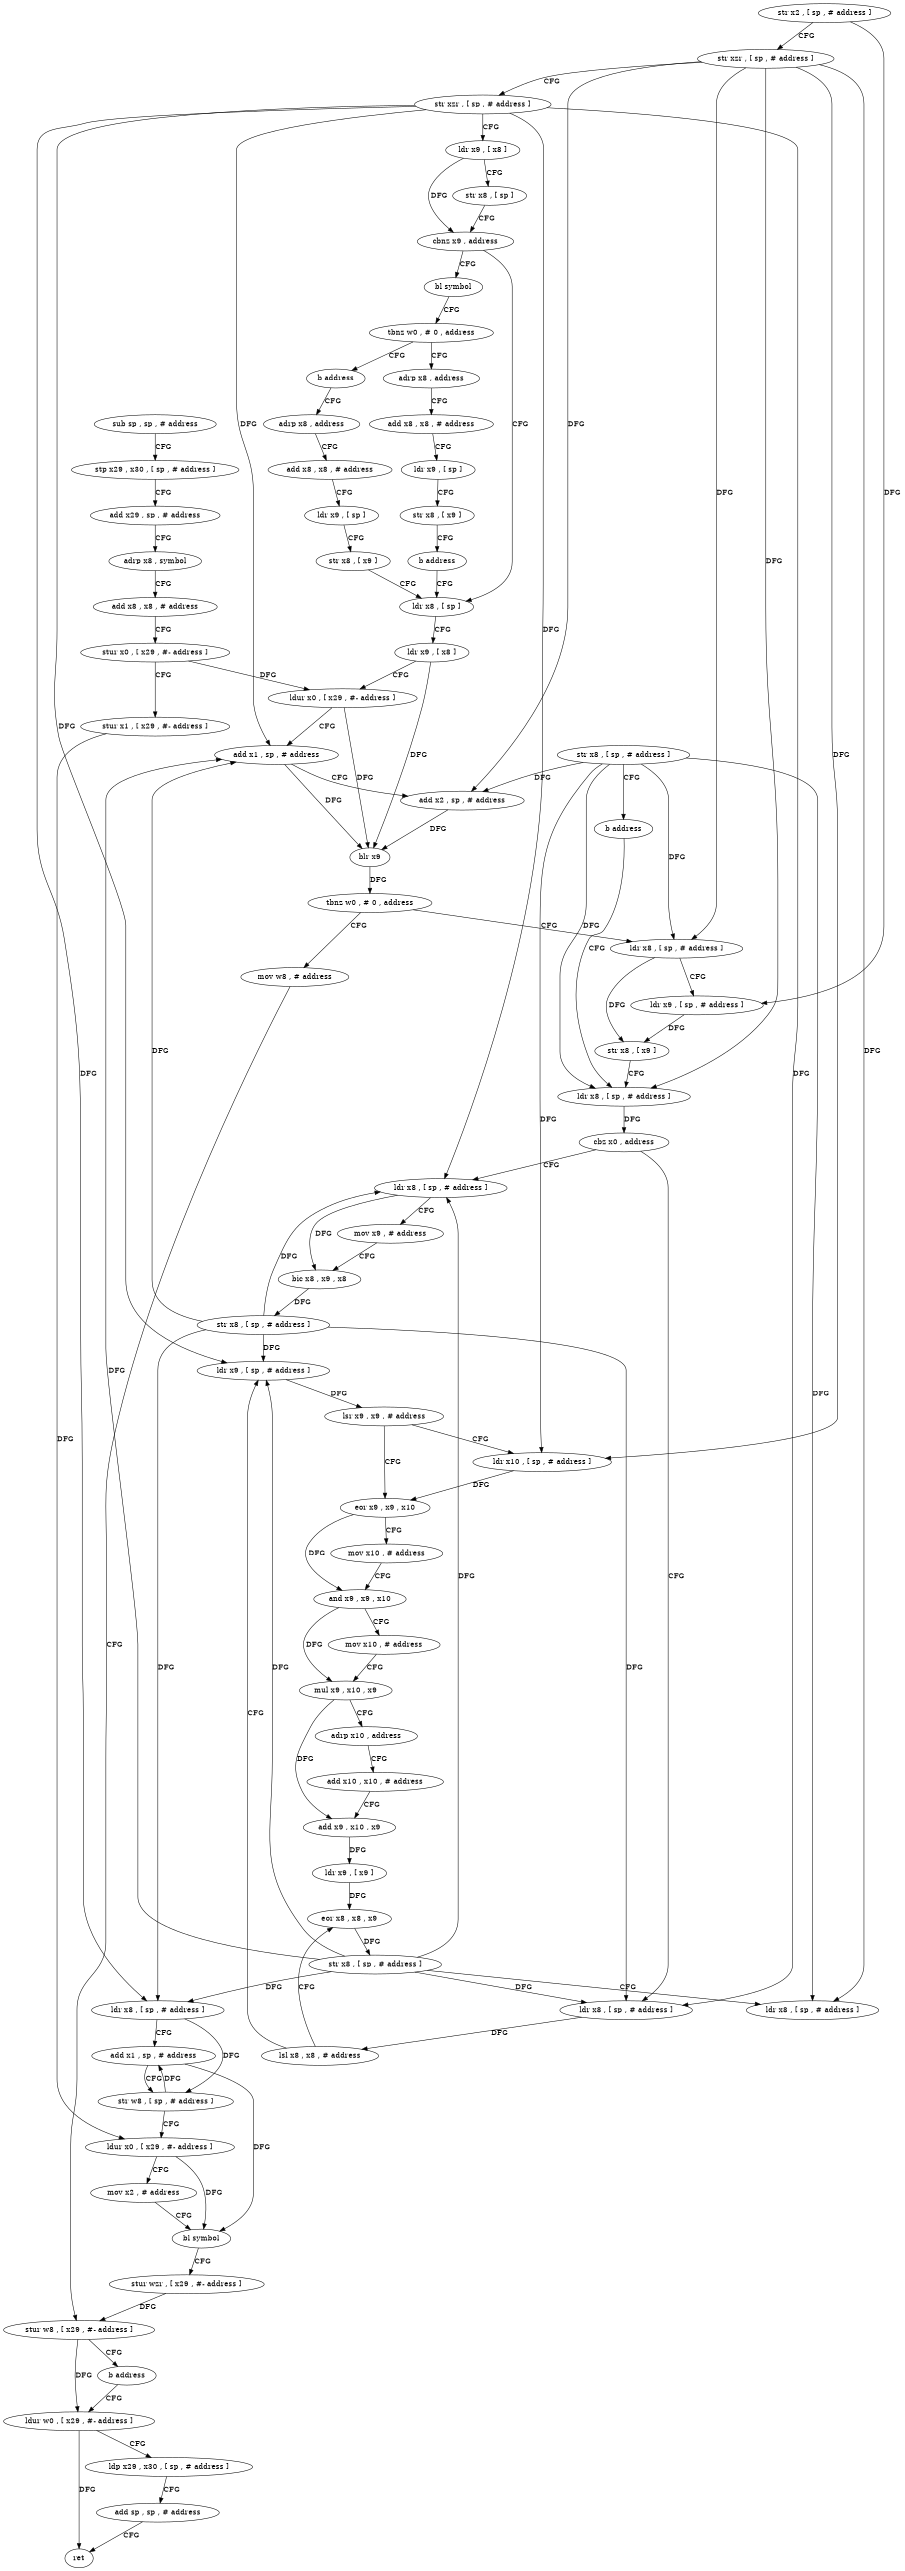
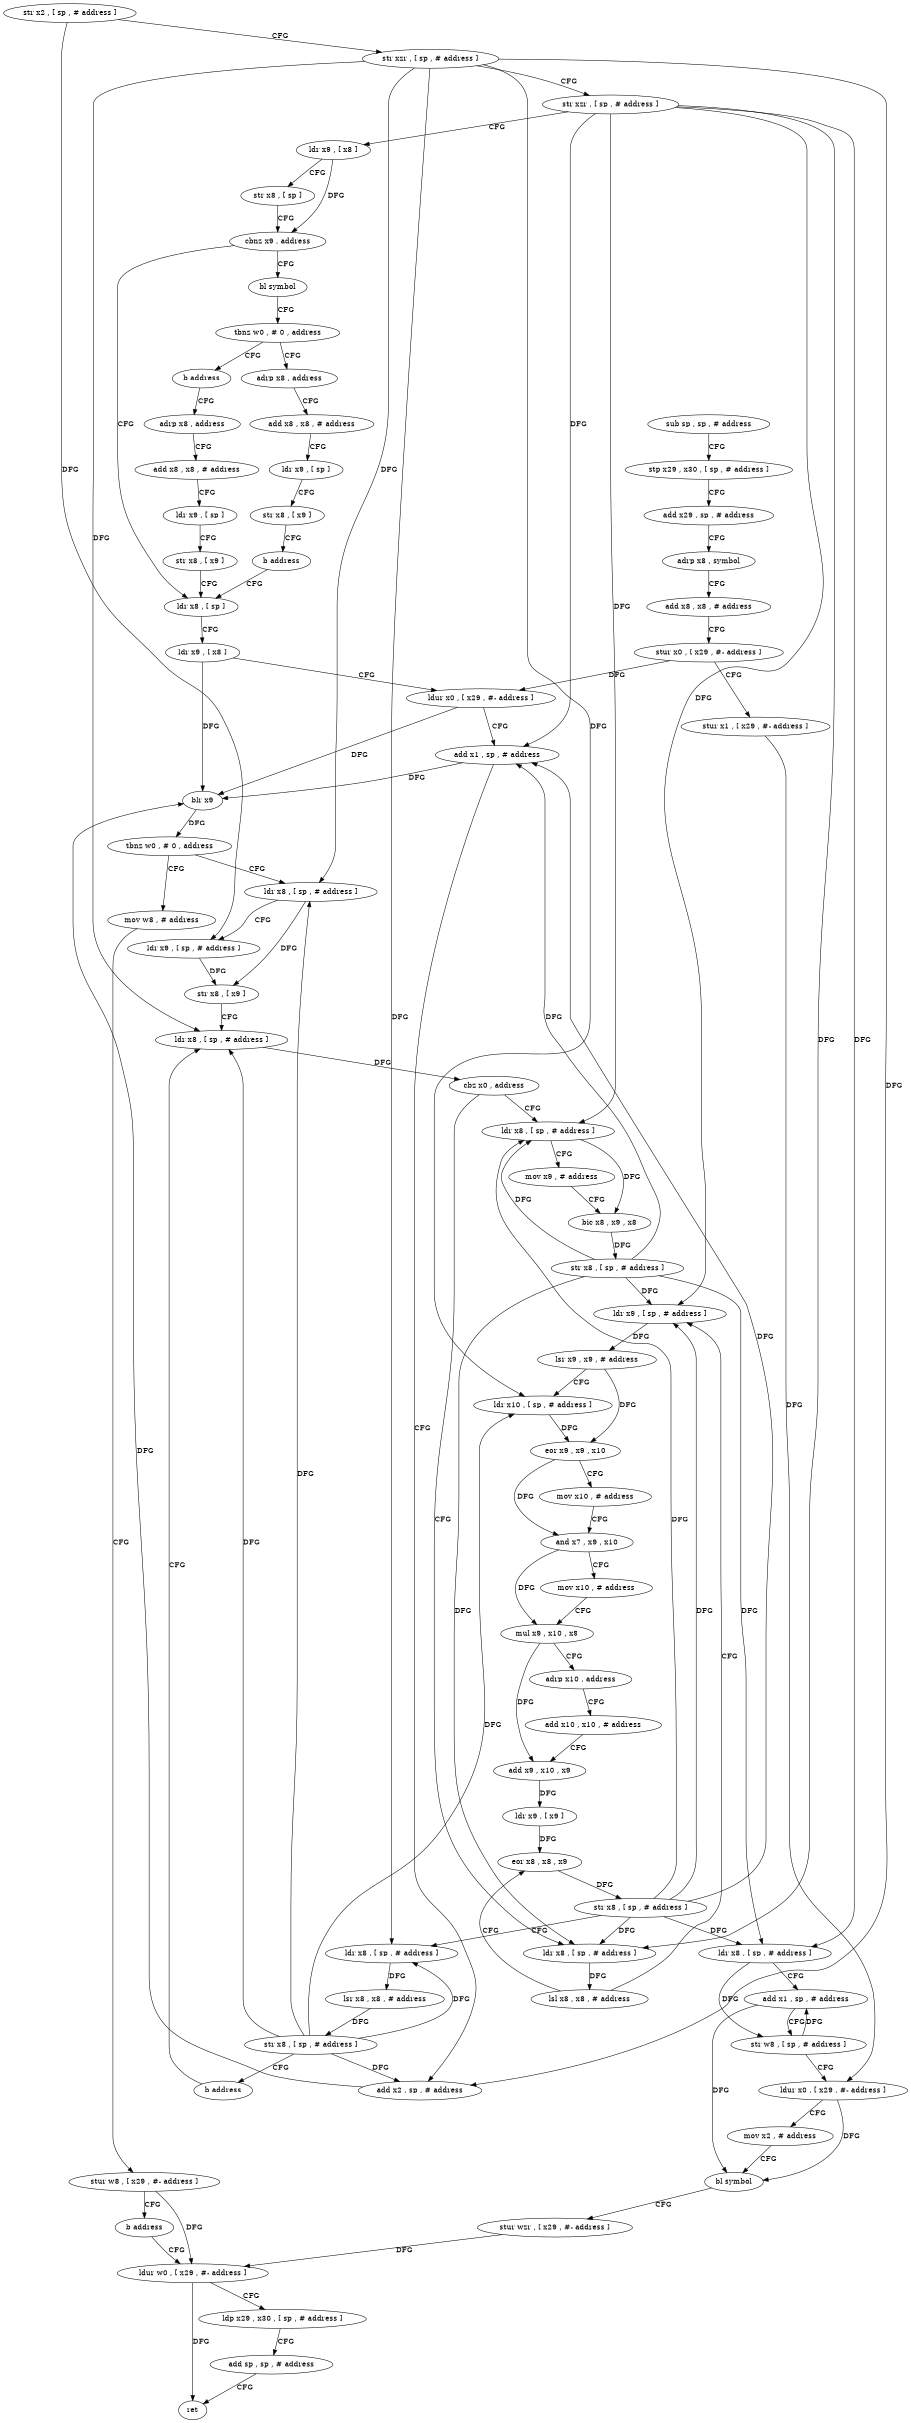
(393, 1462) -> (628, 1405)
(360, 1599) -> (587, 1542)
none -> (385, 1999)
(135, 2306) -> (376, 2250)
